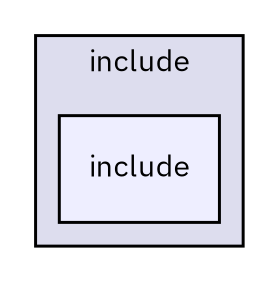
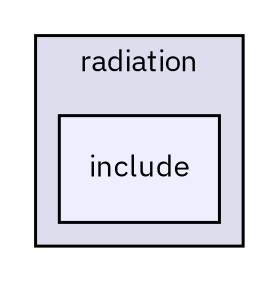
(139, 64) -> (139, 64)
